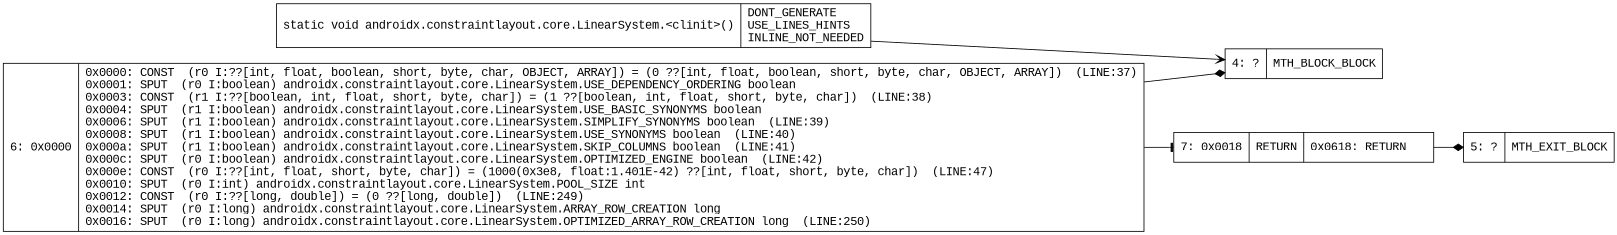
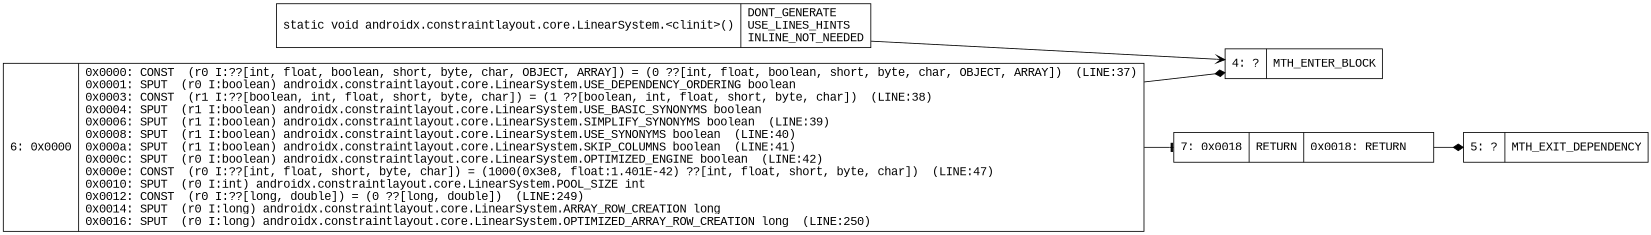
(1324, 63) -> (1324, 63)
(1369, 147) -> (1369, 147)
(1560, 147) -> (1577, 147)
